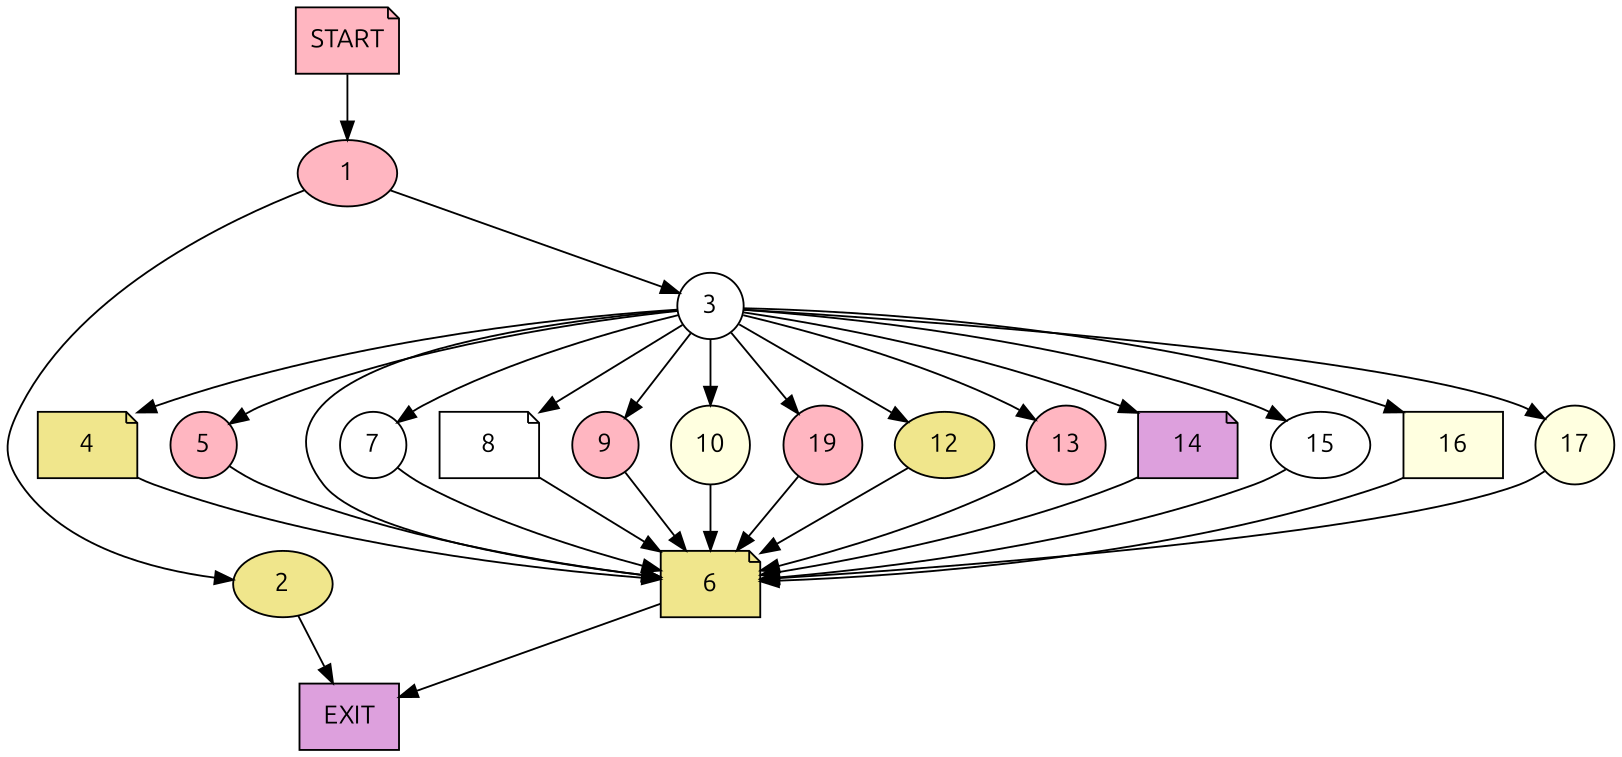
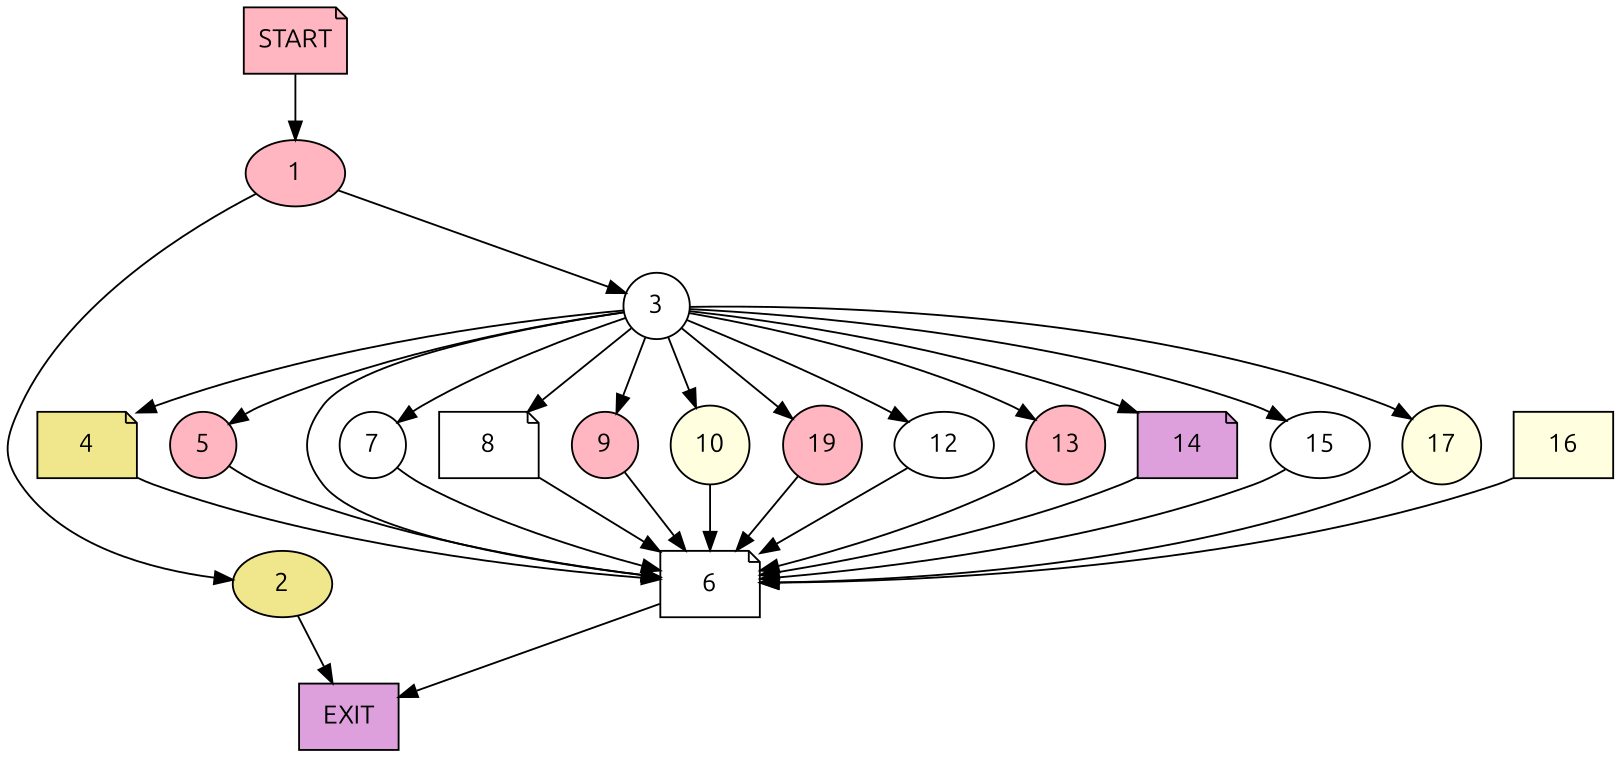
(1212, 361) -> none
(945, 445) -> (944, 445)
(710, 584) -> (710, 584)
